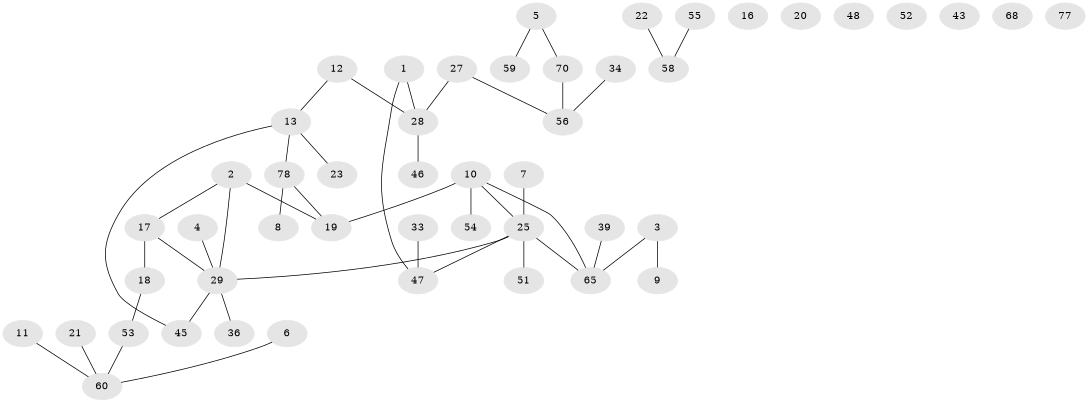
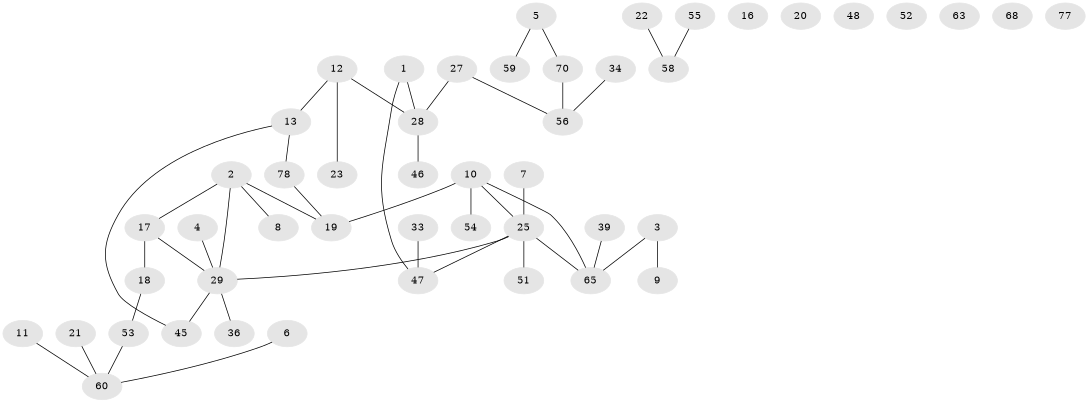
(960, 16) -> (960, 16)
(314, 148) -> (337, 122)
(282, 196) -> (255, 201)
